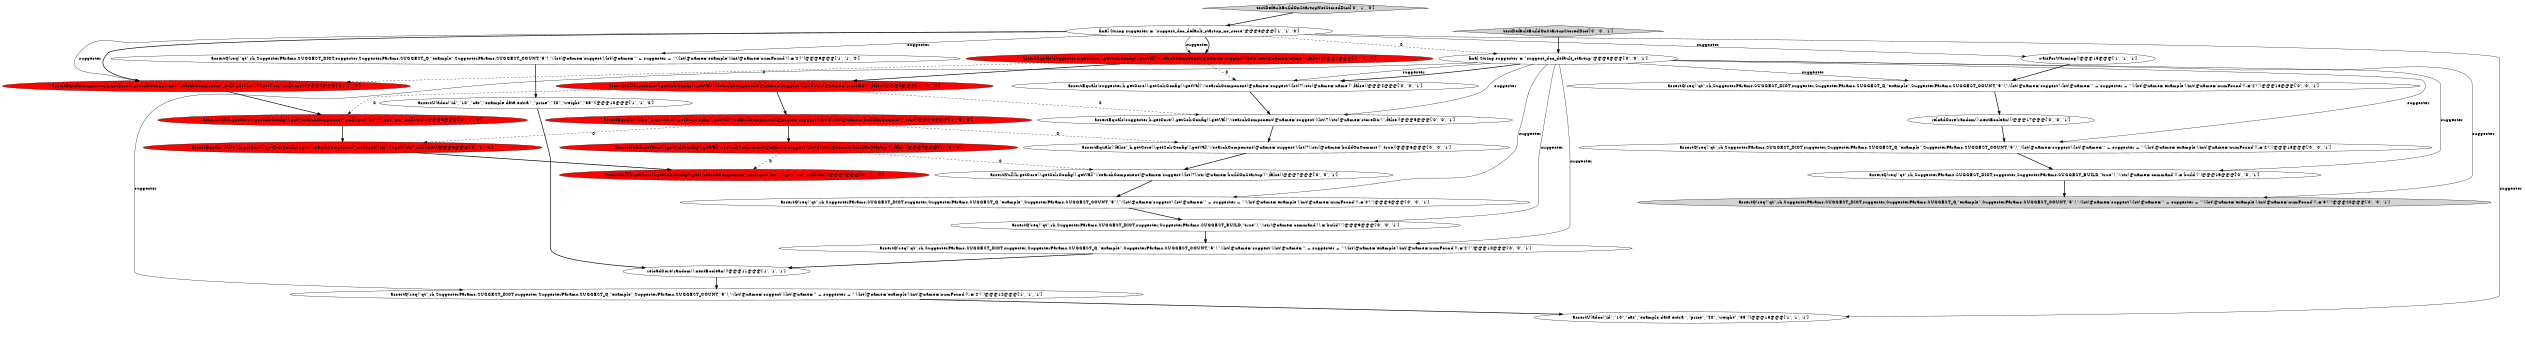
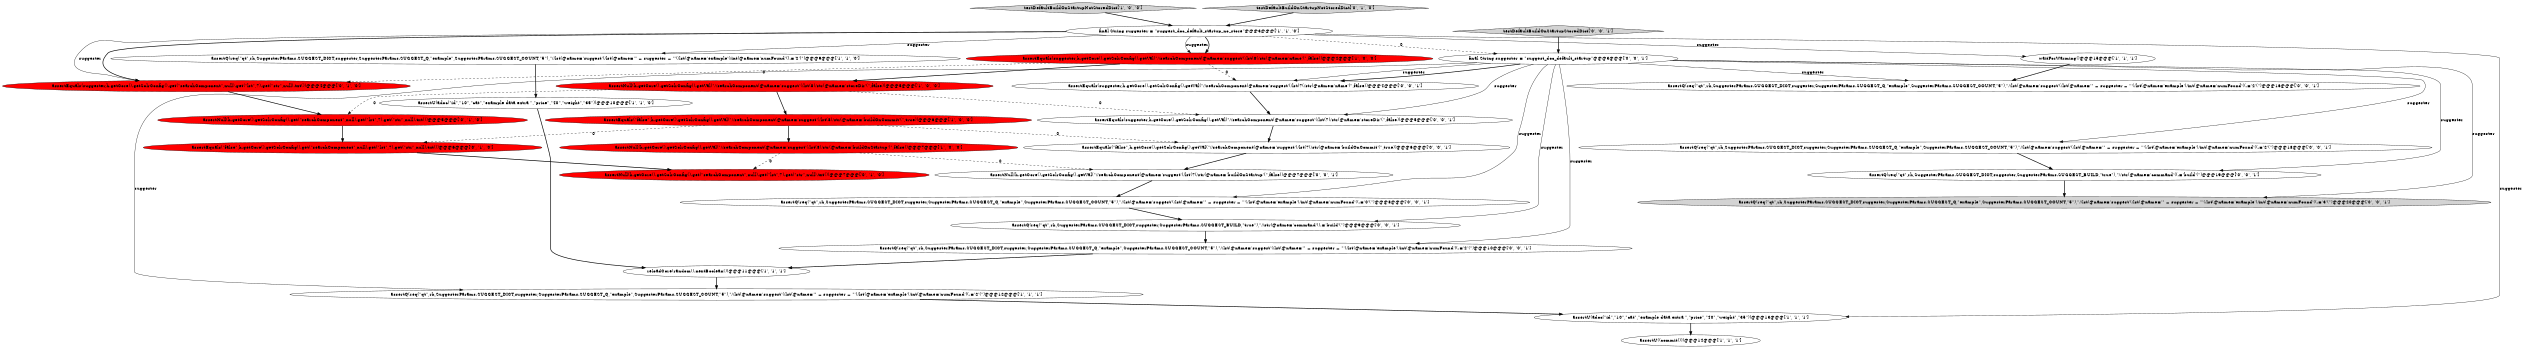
none -> (1083, 8)
(2001, 120) -> none
none -> (1691, 340)
